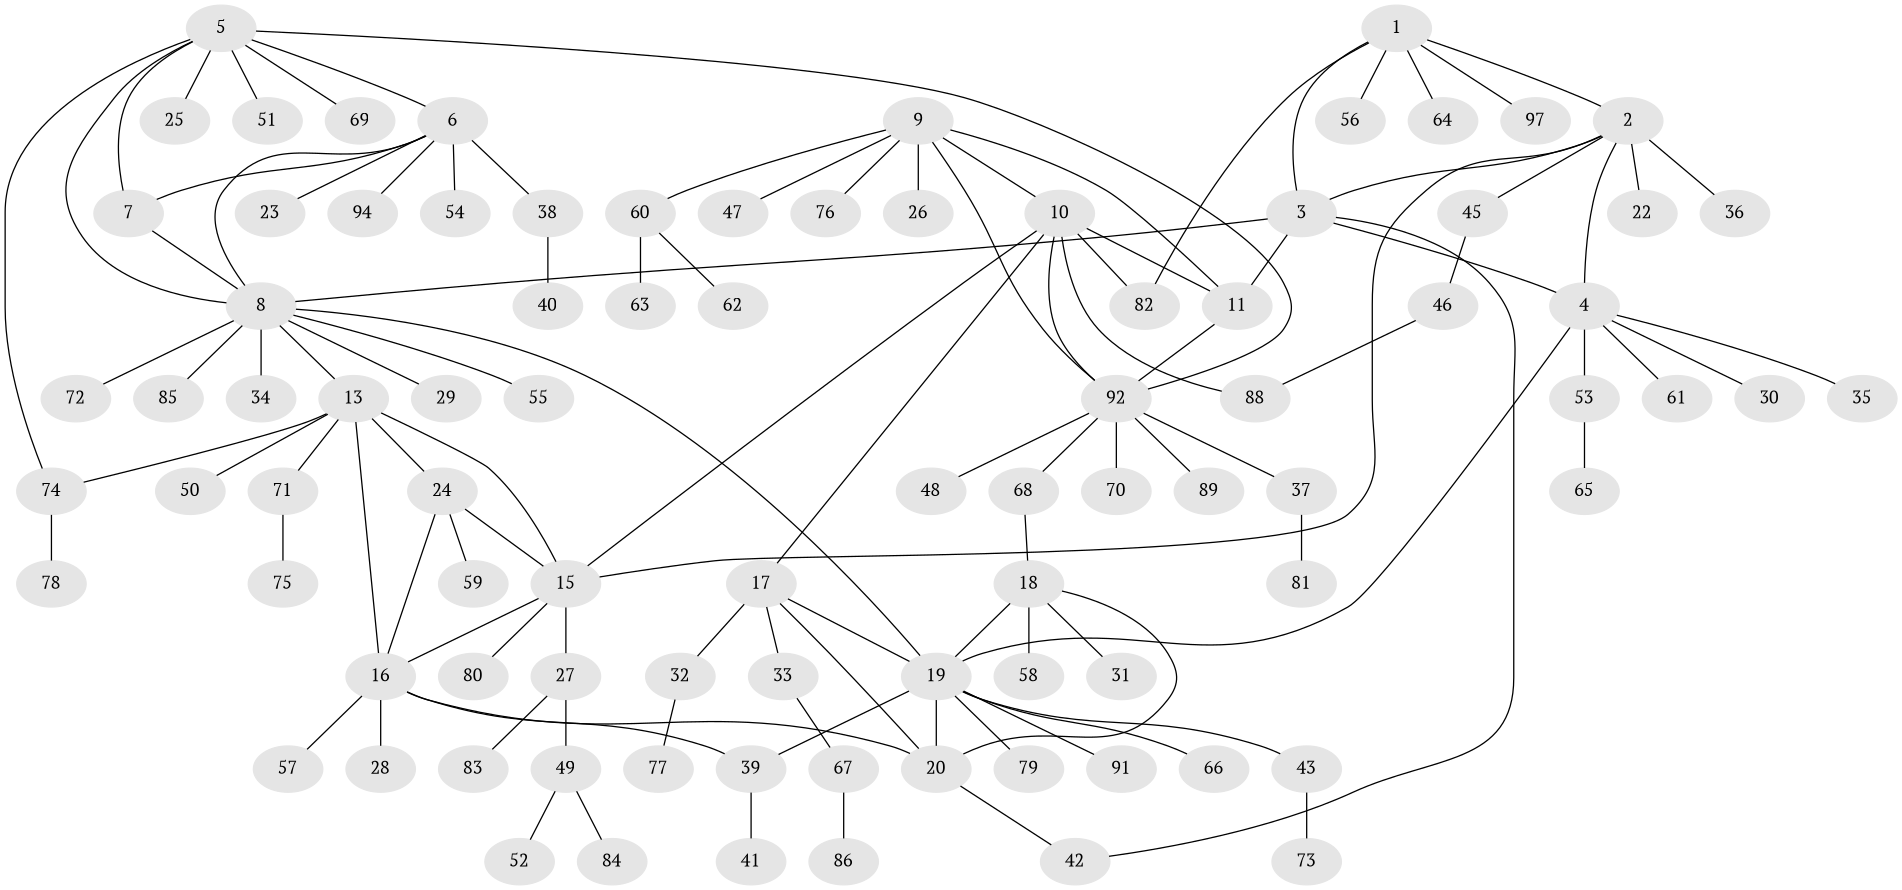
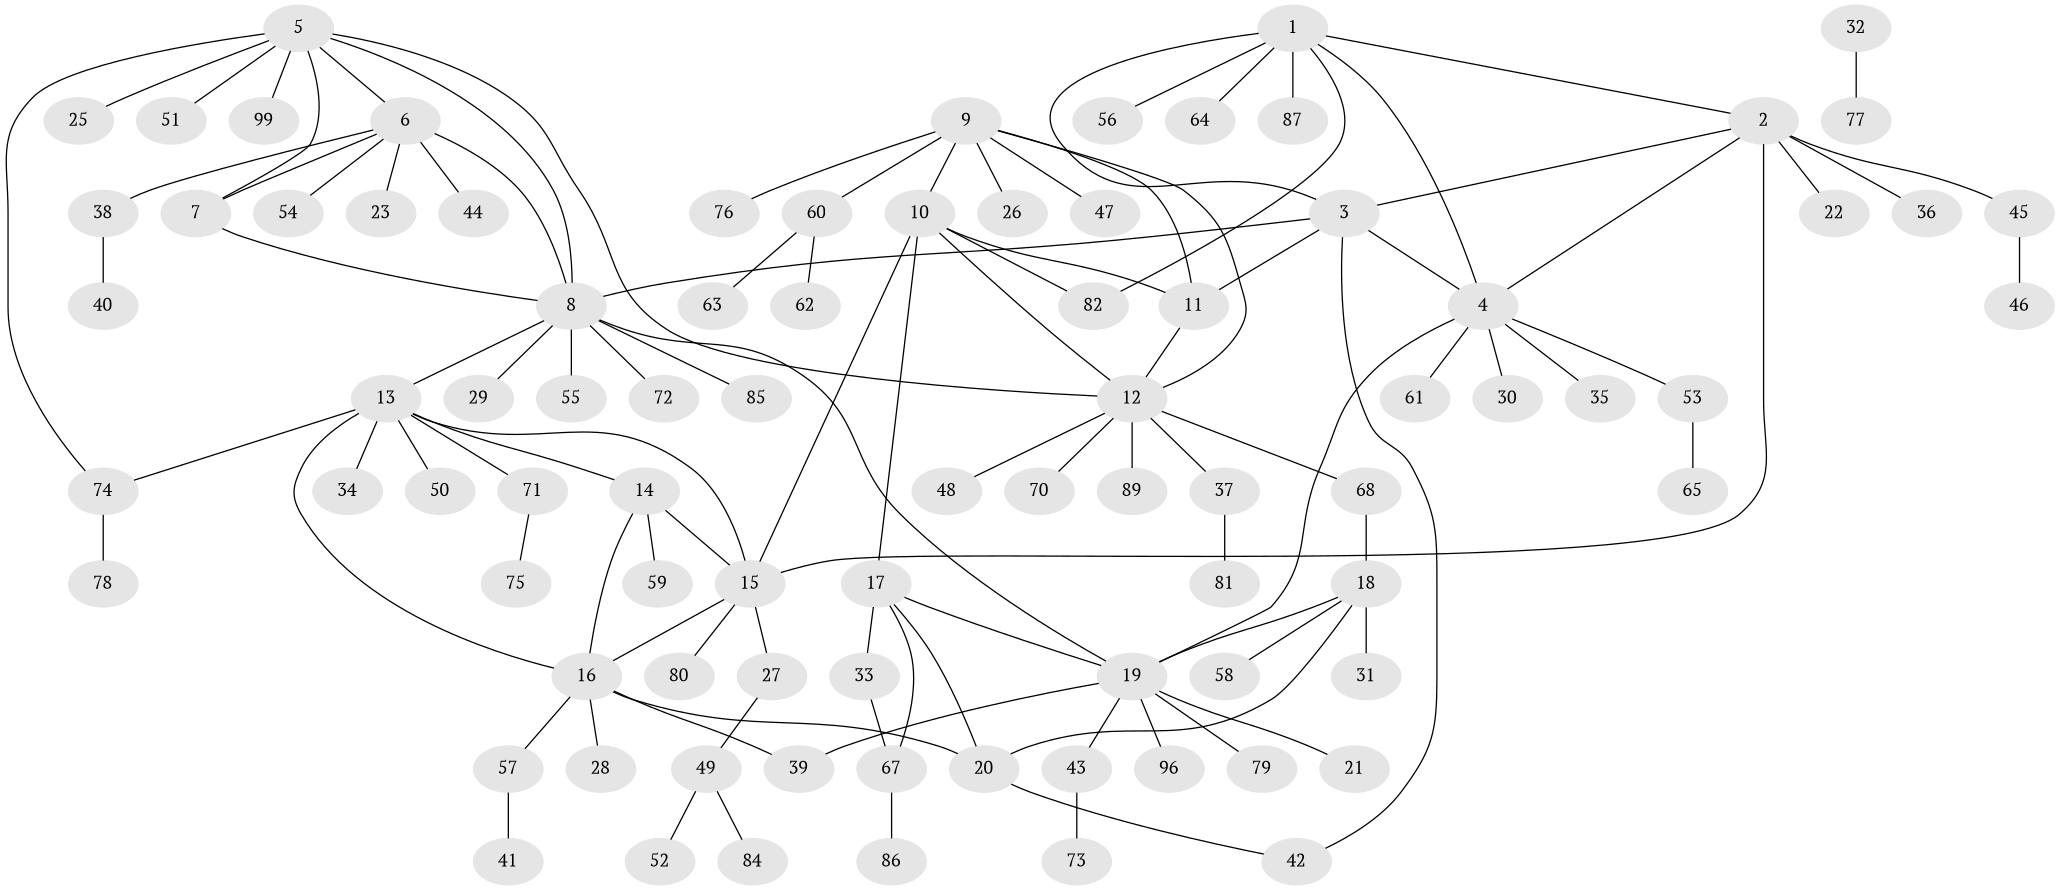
(360, 121) -> (264, 121)
(1536, 121) -> (1293, 121)
none -> (1417, 150)
(363, 213) -> (474, 213)
(261, 353) -> (367, 445)
(1116, 399) -> (1132, 399)
(1255, 399) -> none
(442, 491) -> (645, 491)
(721, 630) -> (913, 675)
(936, 723) -> none
(473, 769) -> none
(1121, 769) -> (1355, 769)
(1214, 769) -> (1169, 769)
(751, 816) -> (508, 816)
